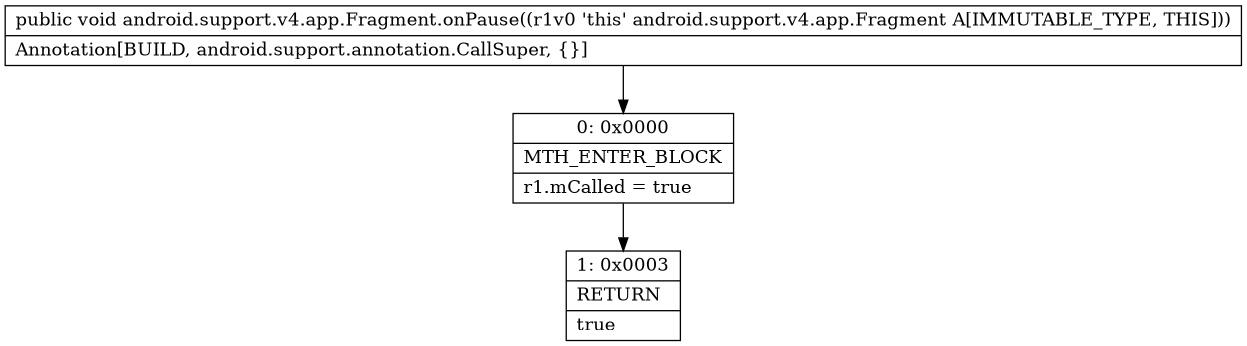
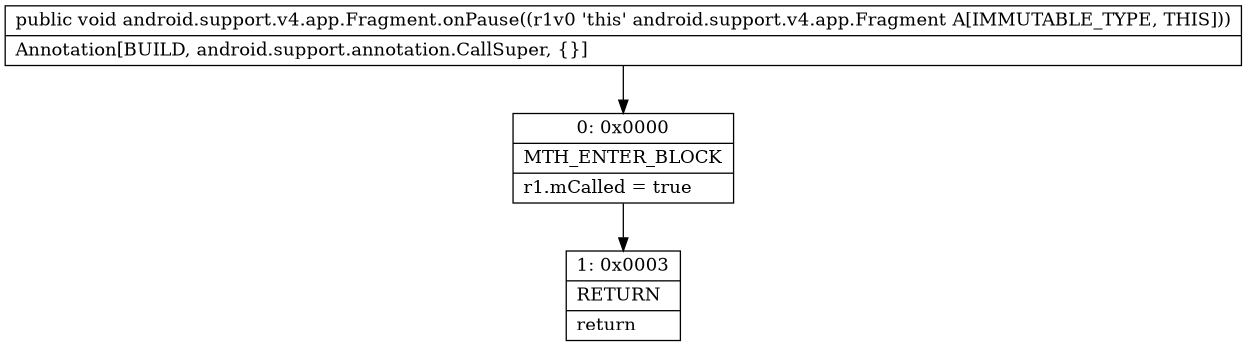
(597, 325) -> (606, 325)
